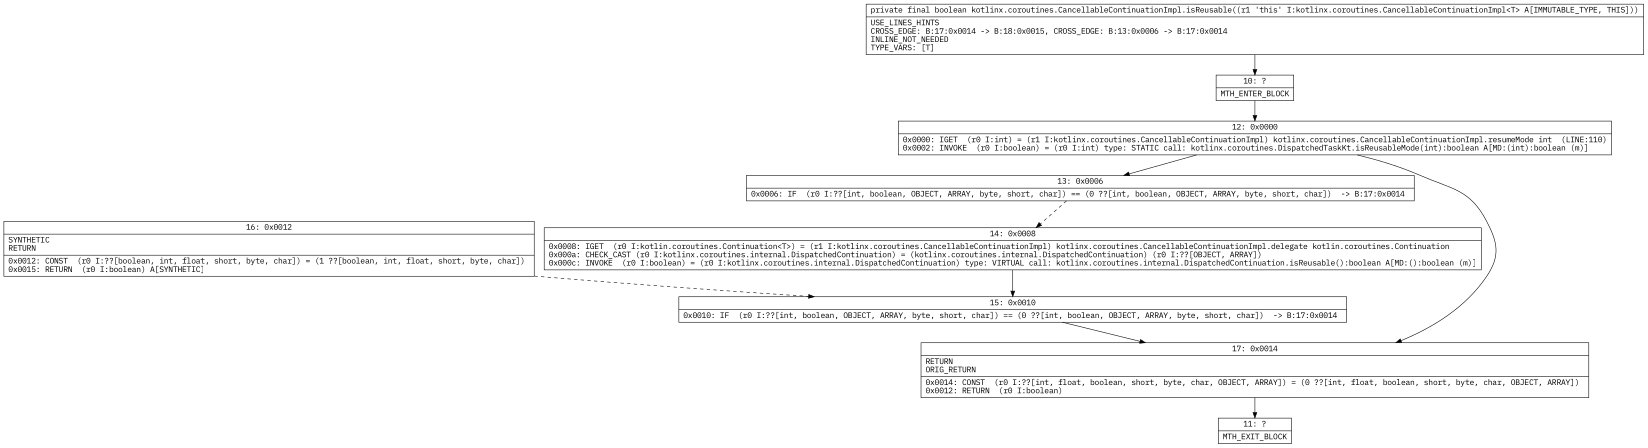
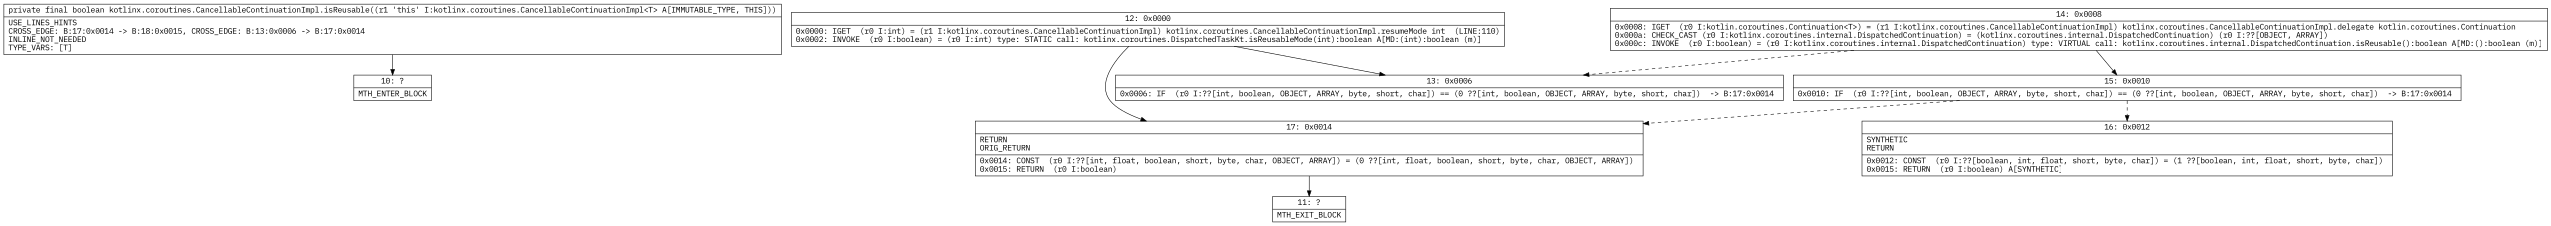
(1255, 108) -> none
(1053, 212) -> (1721, 62)
(671, 287) -> (2127, 108)
(1101, 332) -> (1804, 112)
(996, 391) -> (1051, 169)
